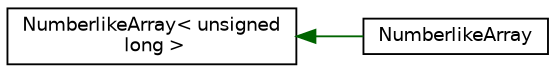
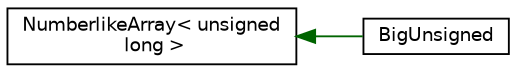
(456, 36) -> (436, 36)
